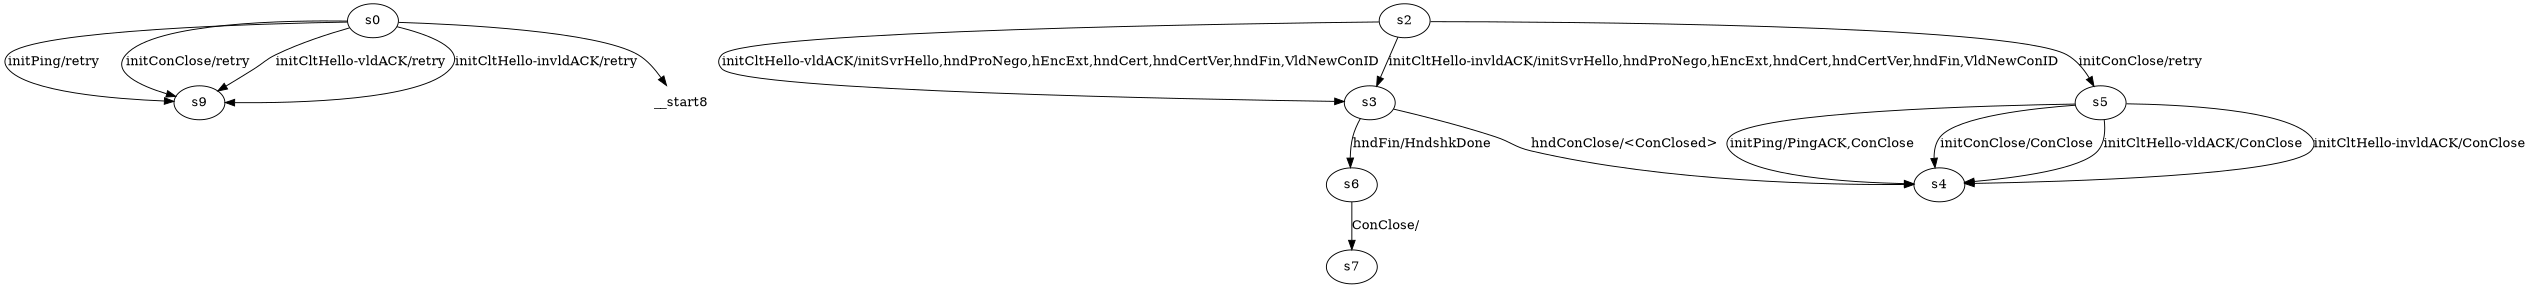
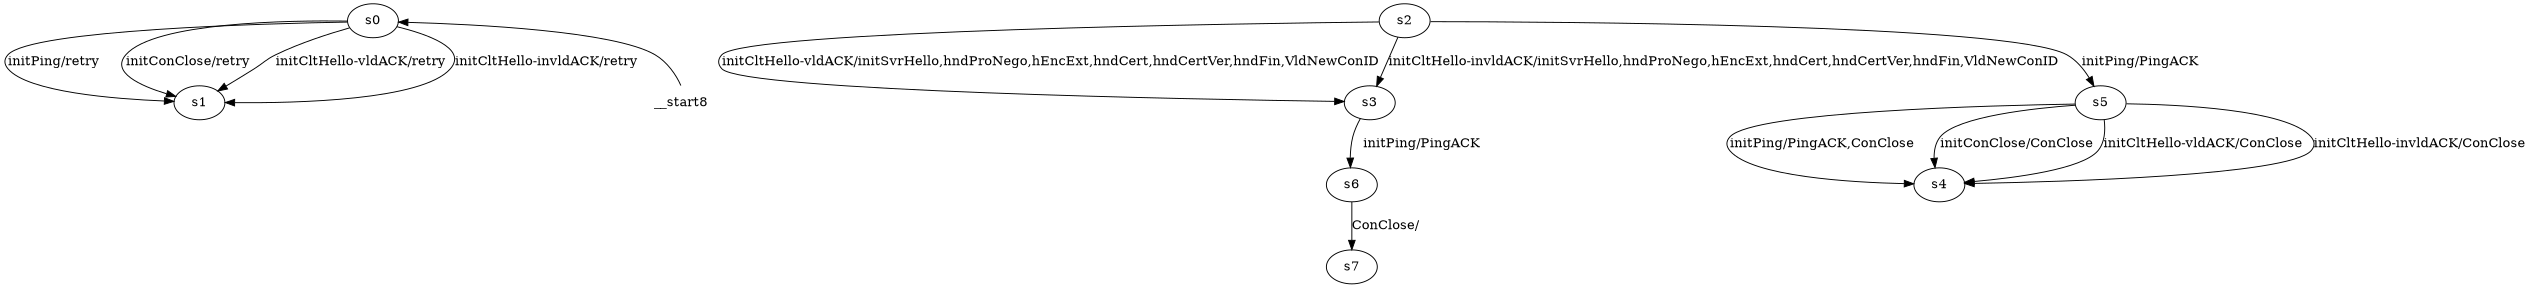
(536, 32) -> (553, 32)
(2143, 62) -> (2143, 62)
(199, 103) -> (199, 103)
(1424, 144) -> (1424, 144)
(1645, 170) -> none
